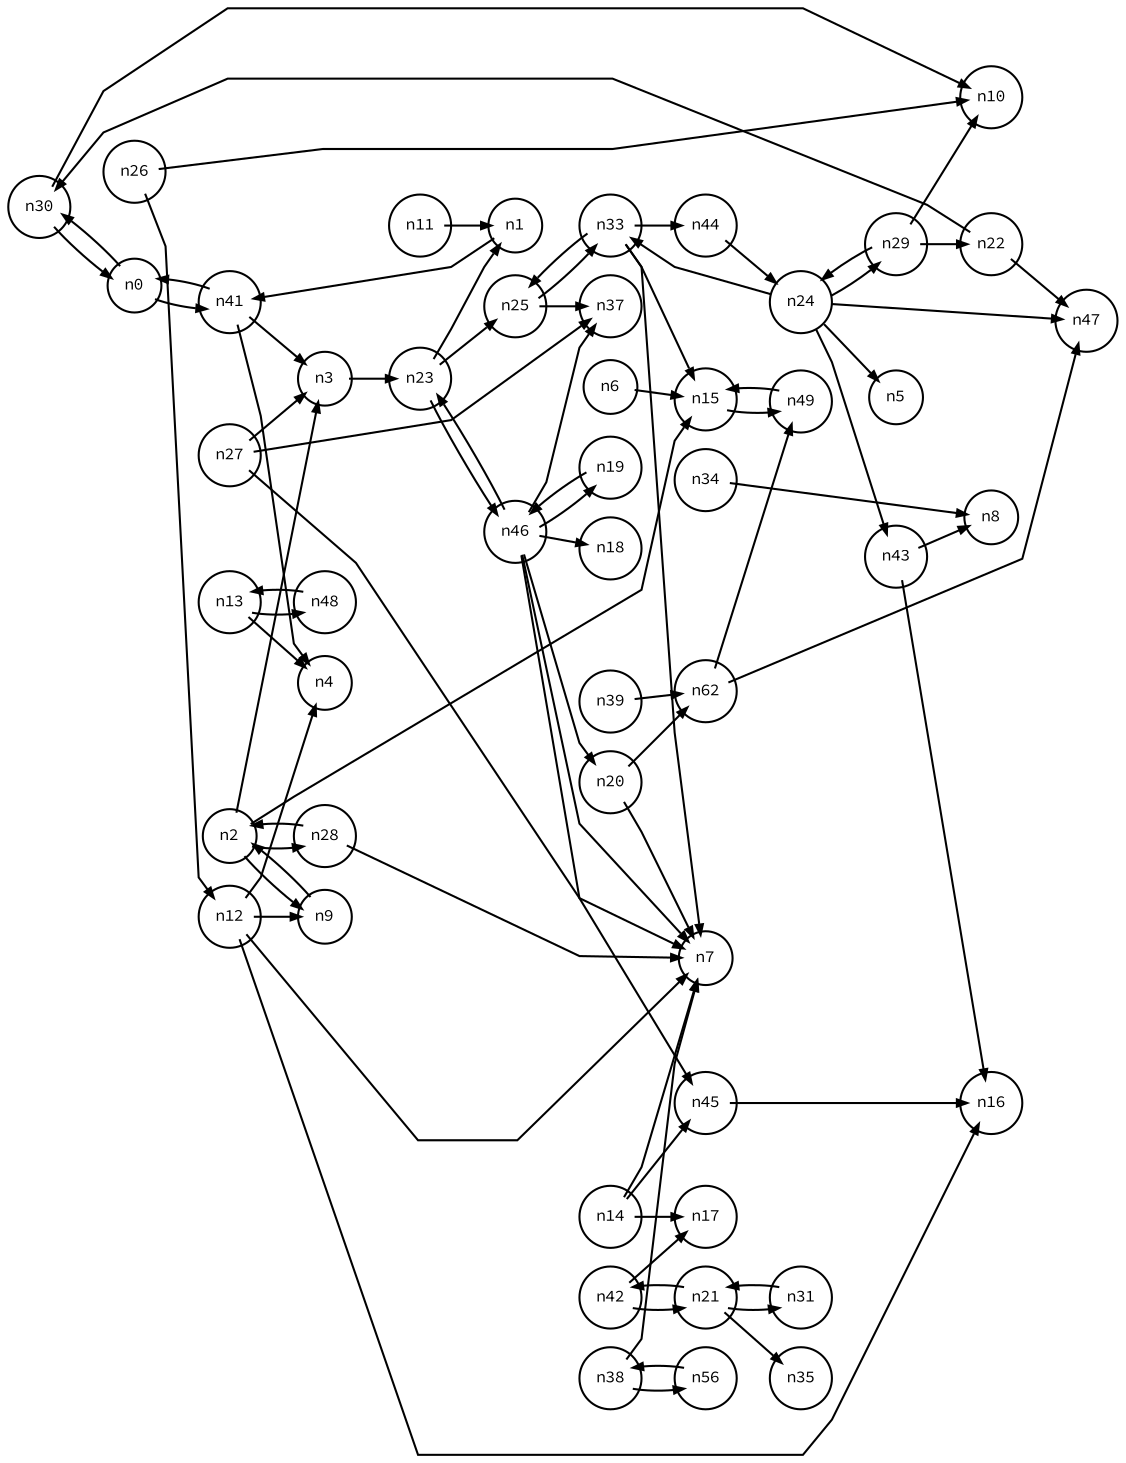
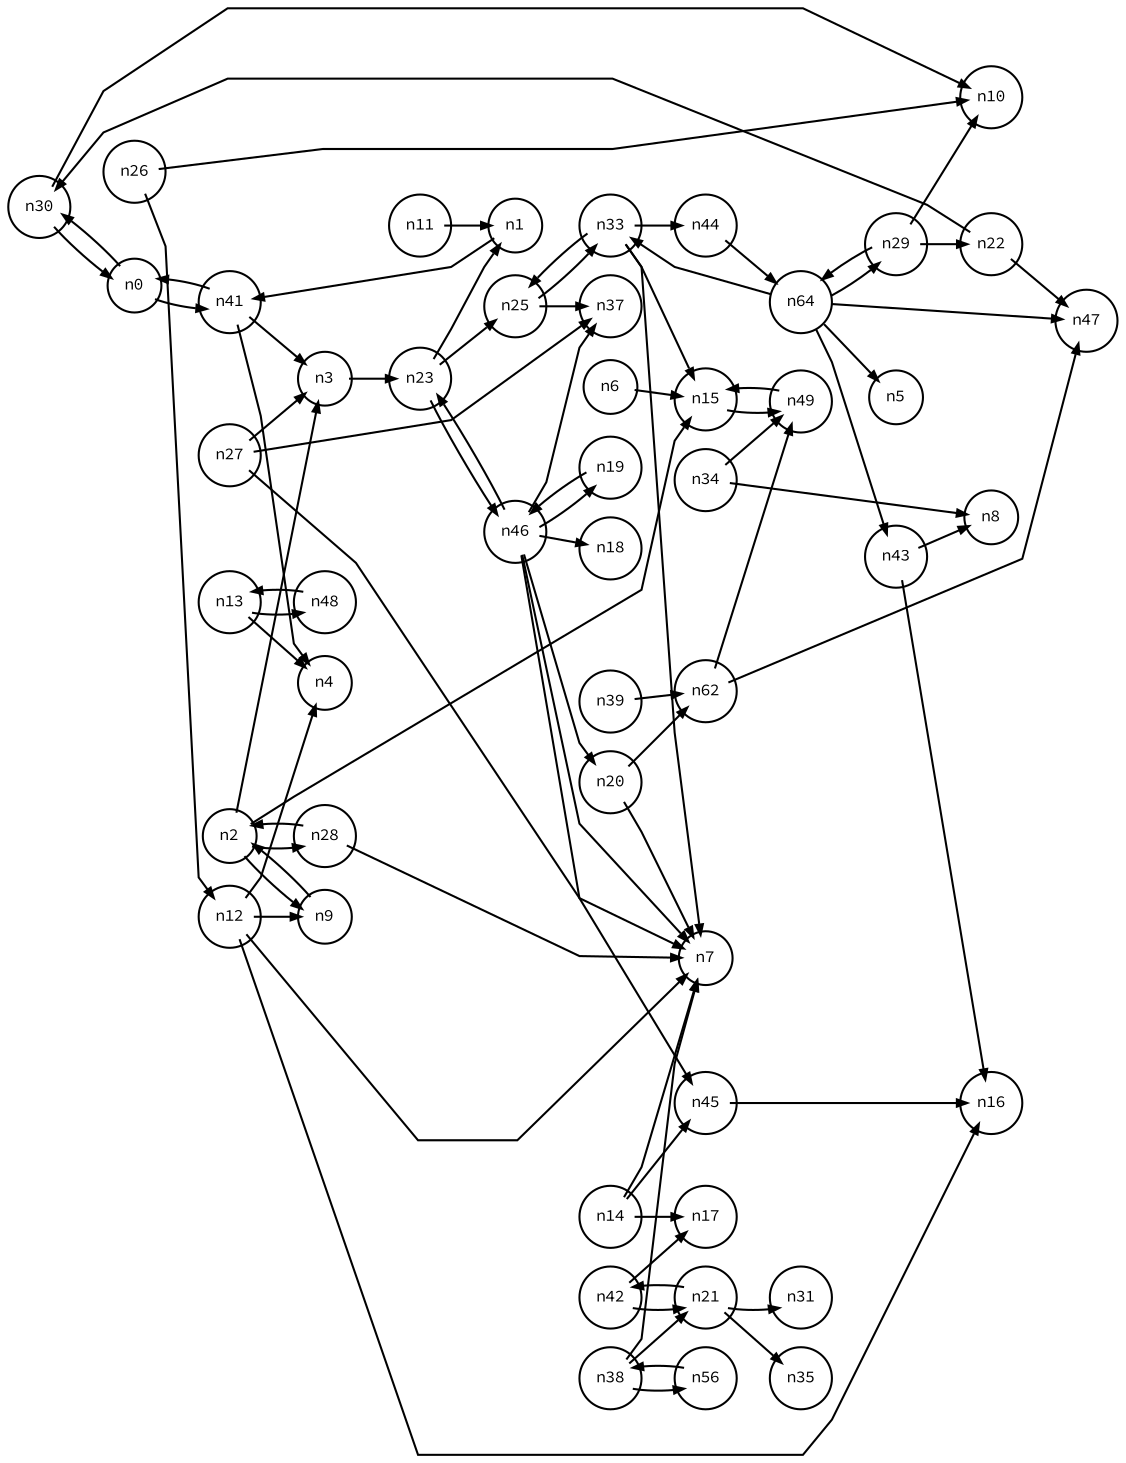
(801, 302) -> (801, 302)
none -> (750, 444)
(759, 1285) -> (654, 1342)
